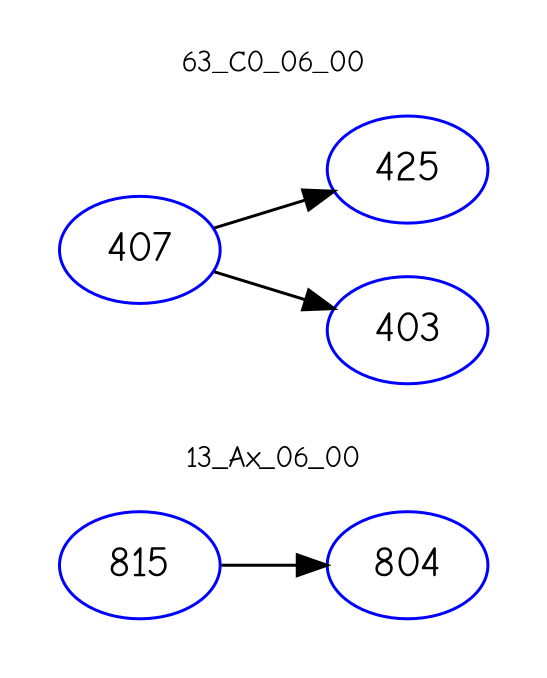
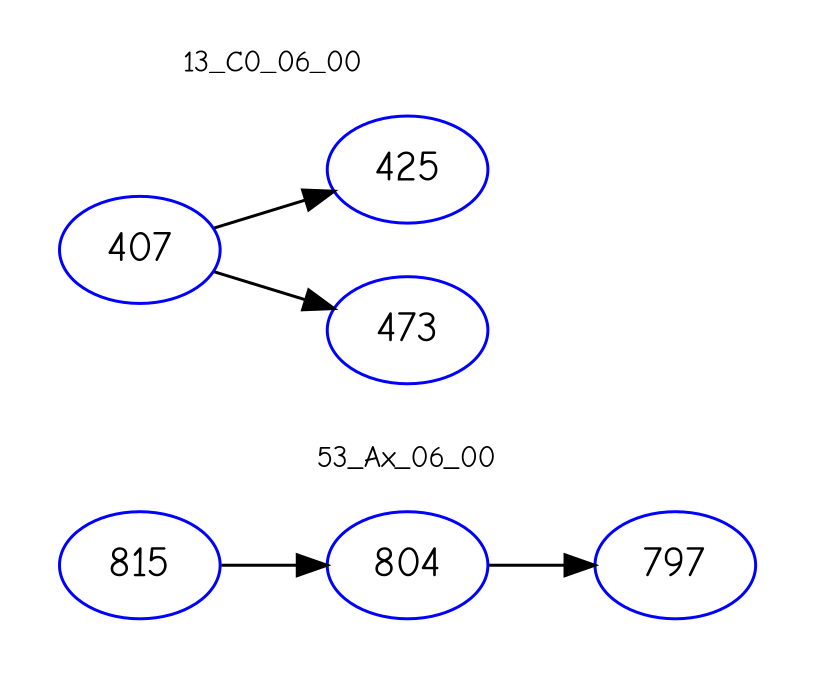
(274, 64) -> (274, 64)
(408, 330) -> (408, 330)
(274, 460) -> (408, 460)
none -> (675, 565)
